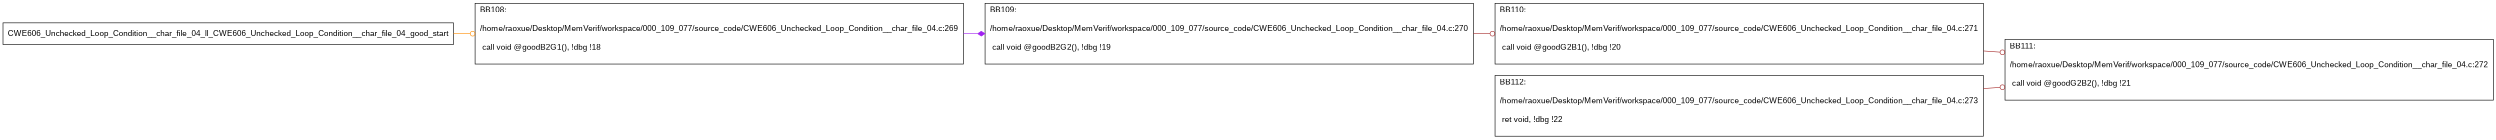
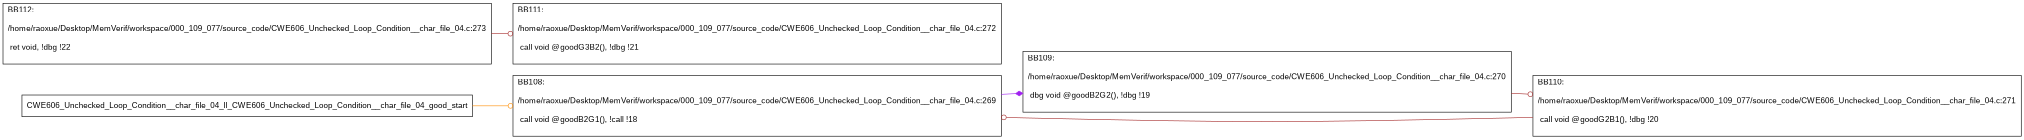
(541, 47) -> (578, 119)
(1051, 47) -> (1089, 95)
(1992, 52) -> (1270, 122)
(2071, 83) -> (579, 47)
